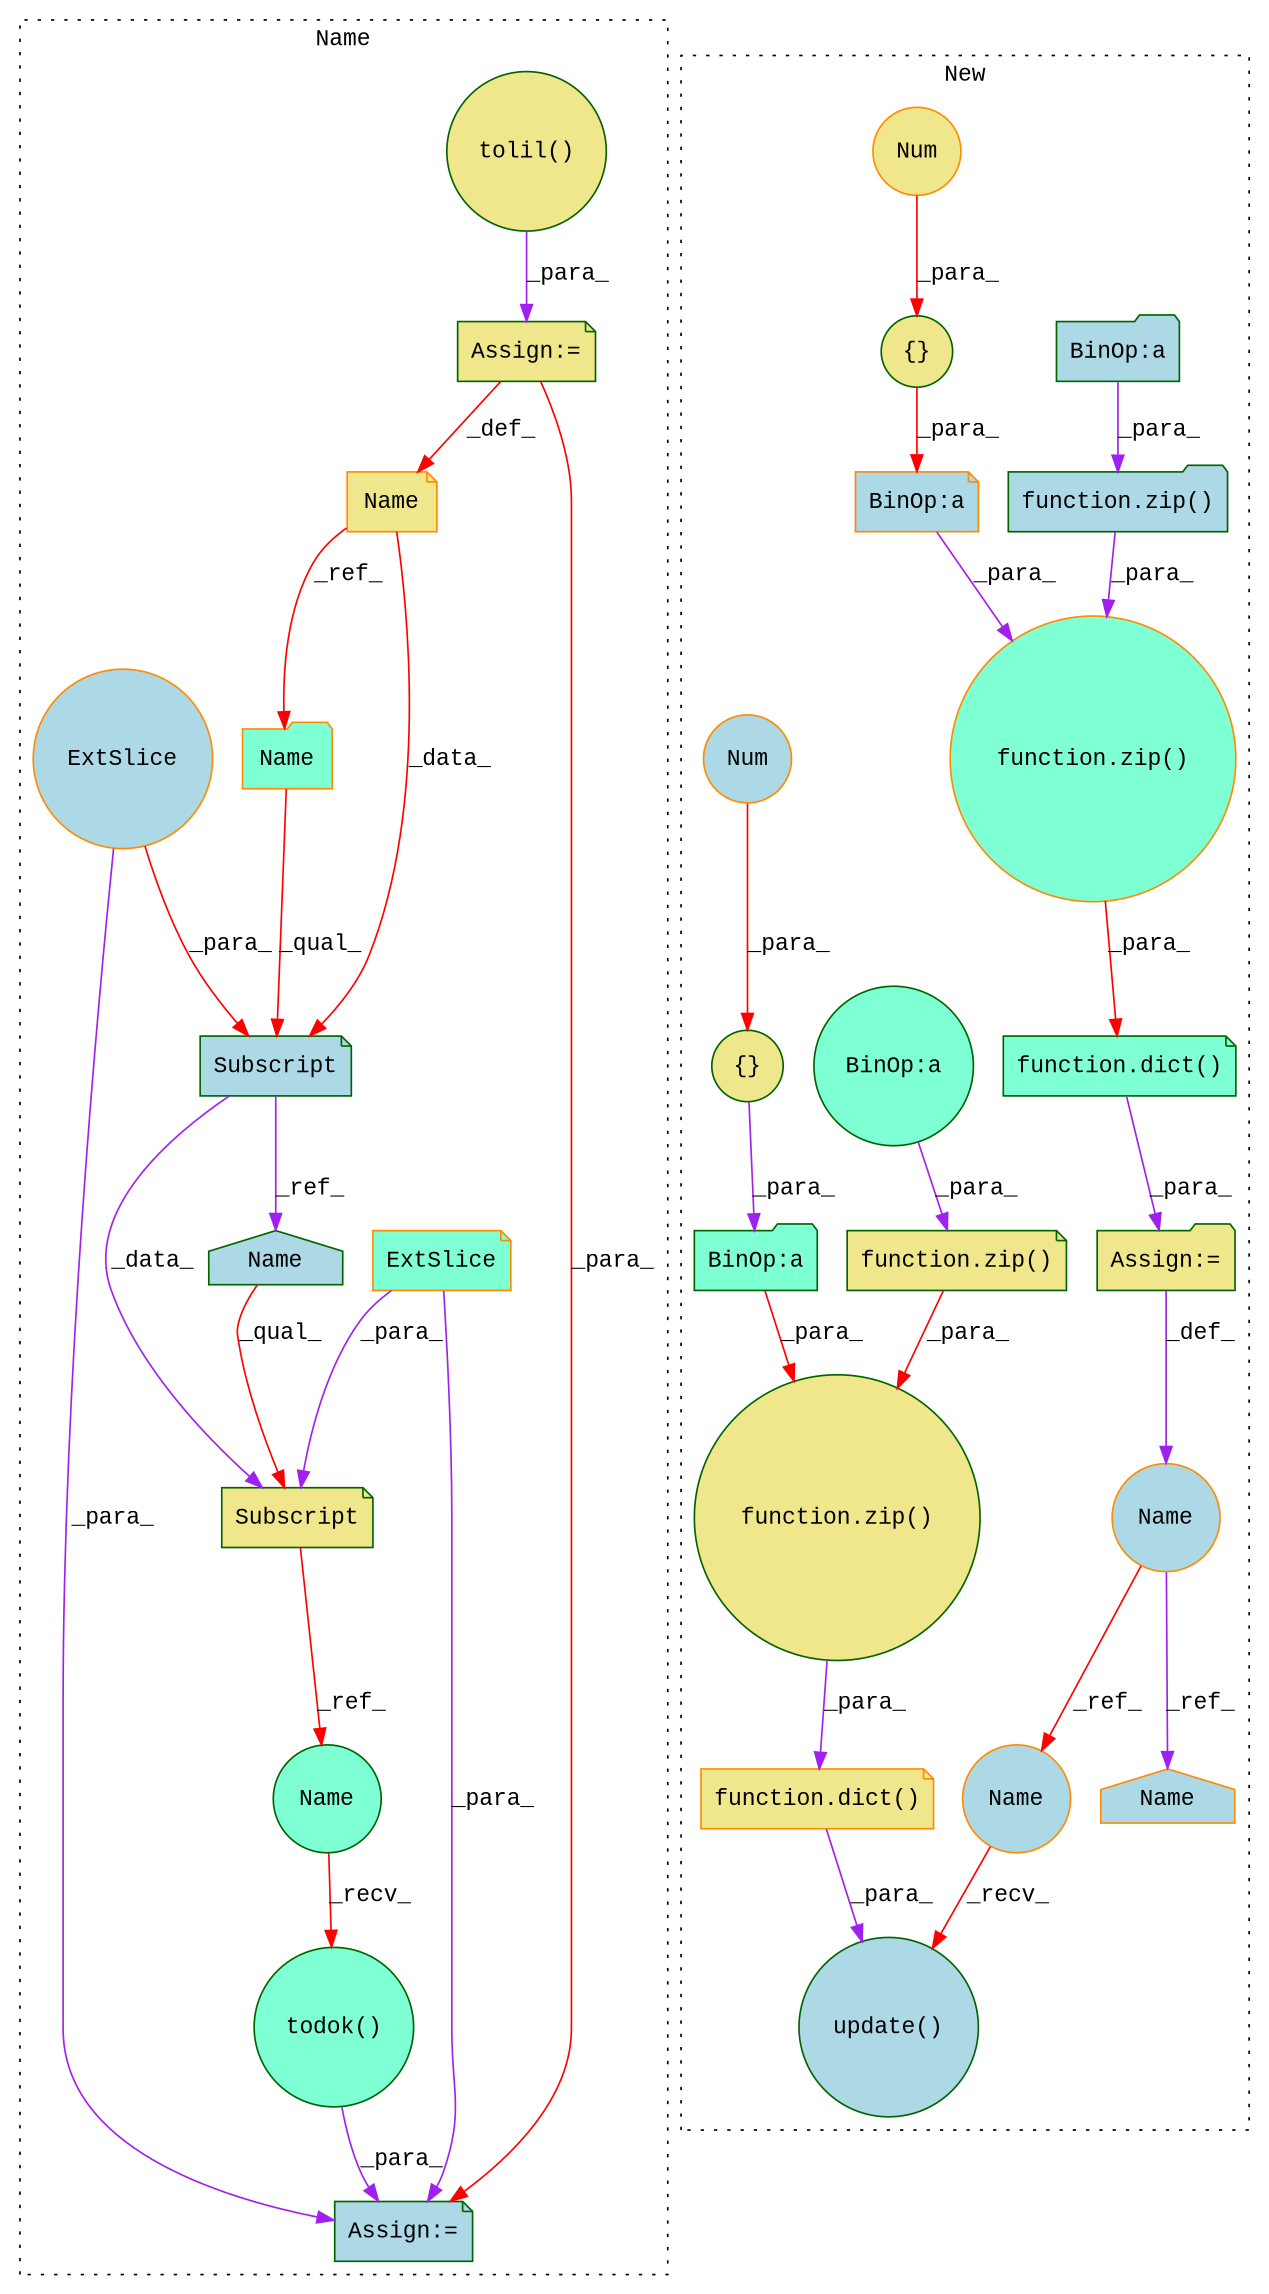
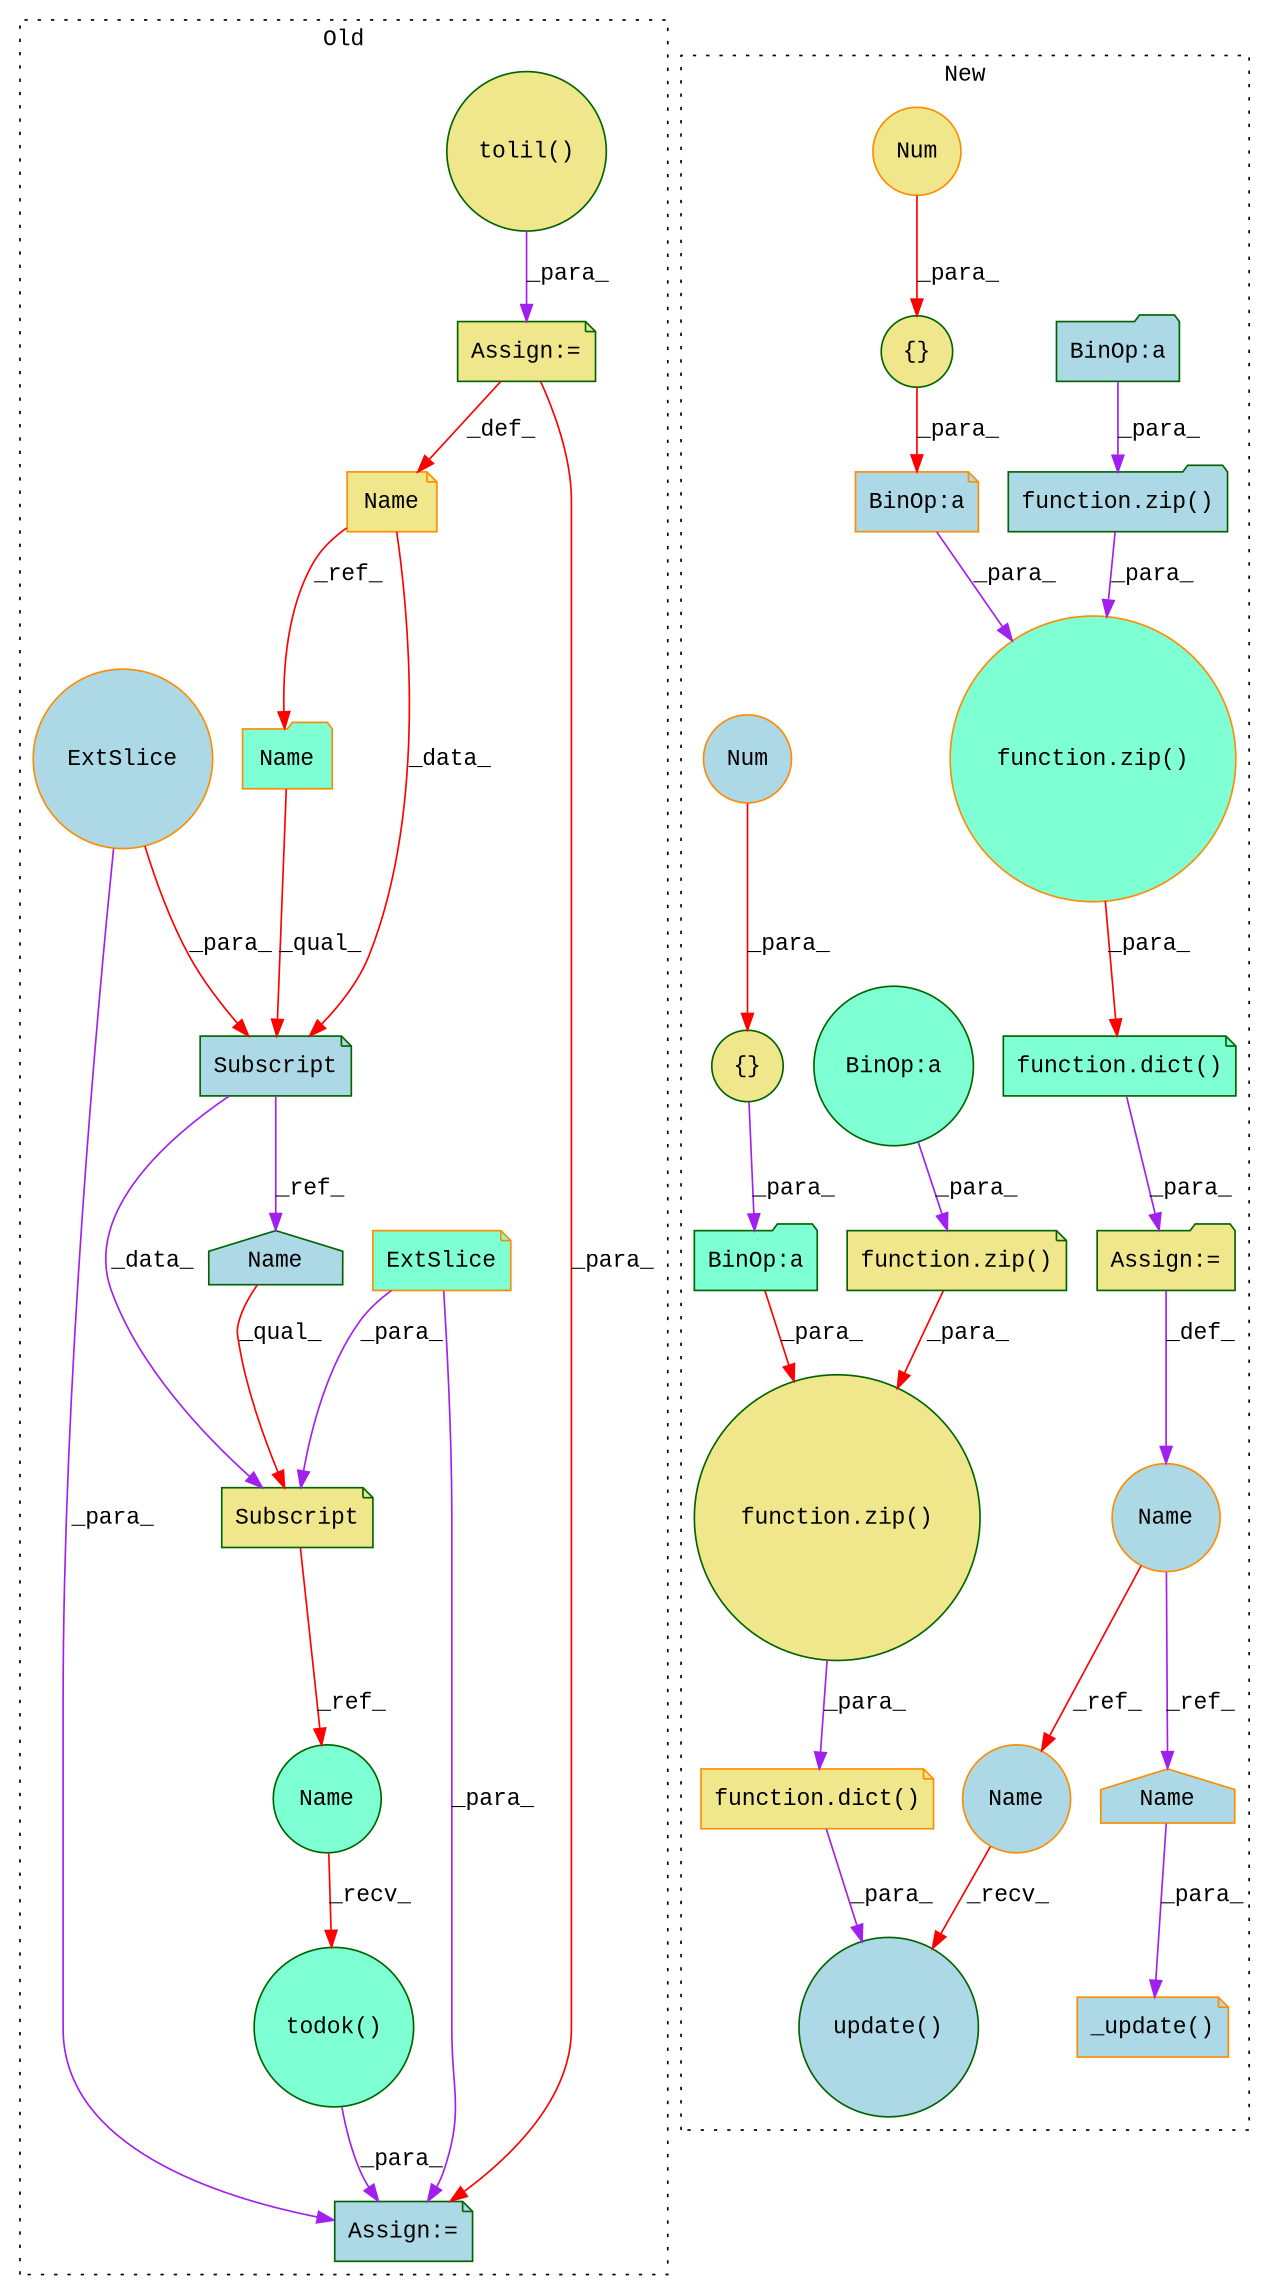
(344, 39) -> (344, 39)
none -> (1153, 2027)
